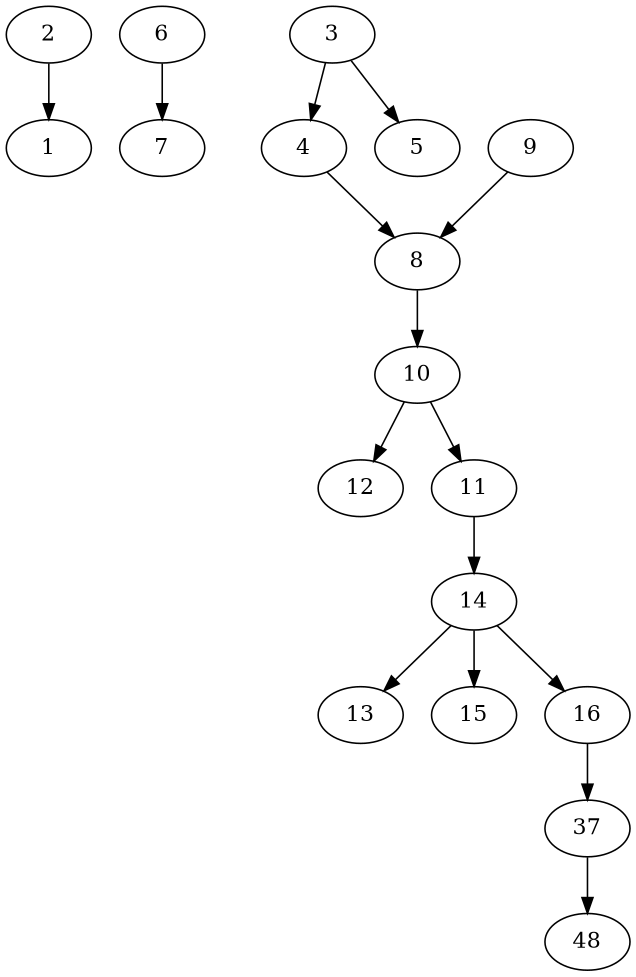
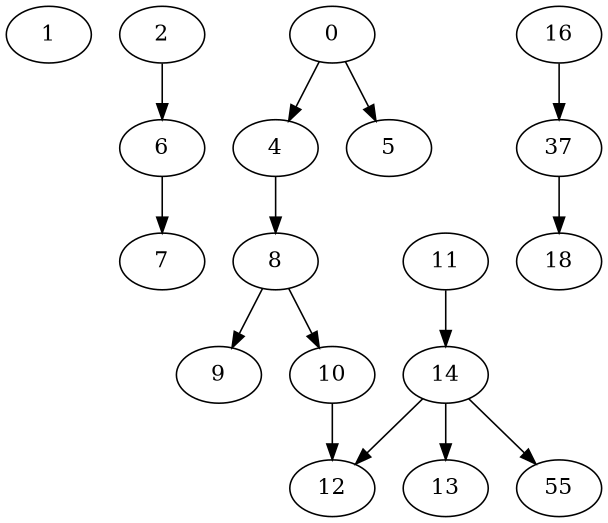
(332, 35) -> (332, 35)
(49, 84) -> (162, 84)
(480, 199) -> (251, 311)
(442, 424) -> none
(525, 653) -> (395, 426)
(474, 715) -> (559, 488)
(587, 942) -> (559, 261)
